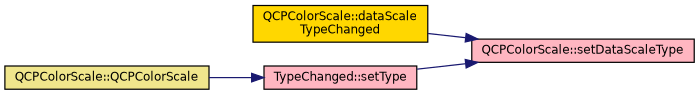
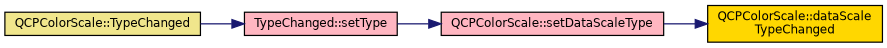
(447, 36) -> (680, 24)
(107, 78) -> (103, 24)
